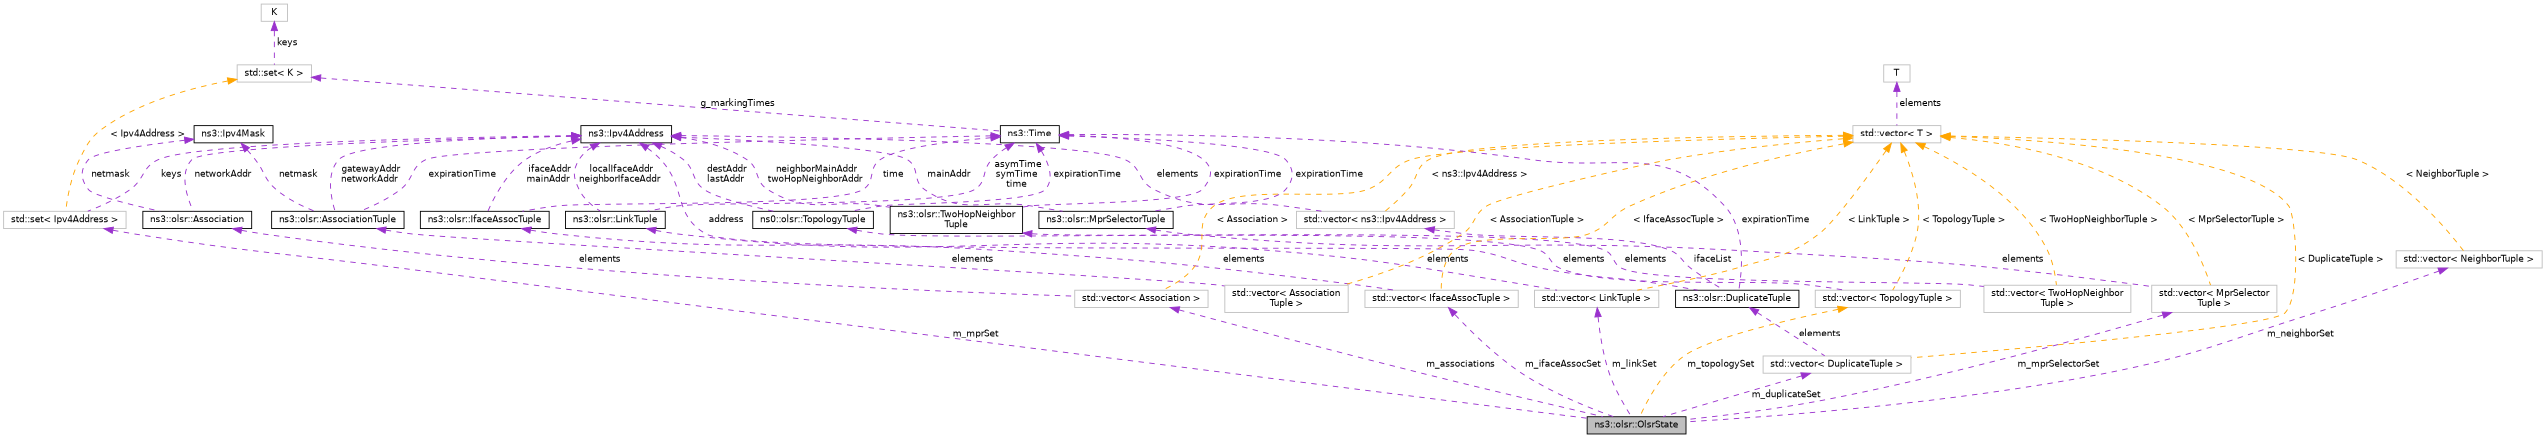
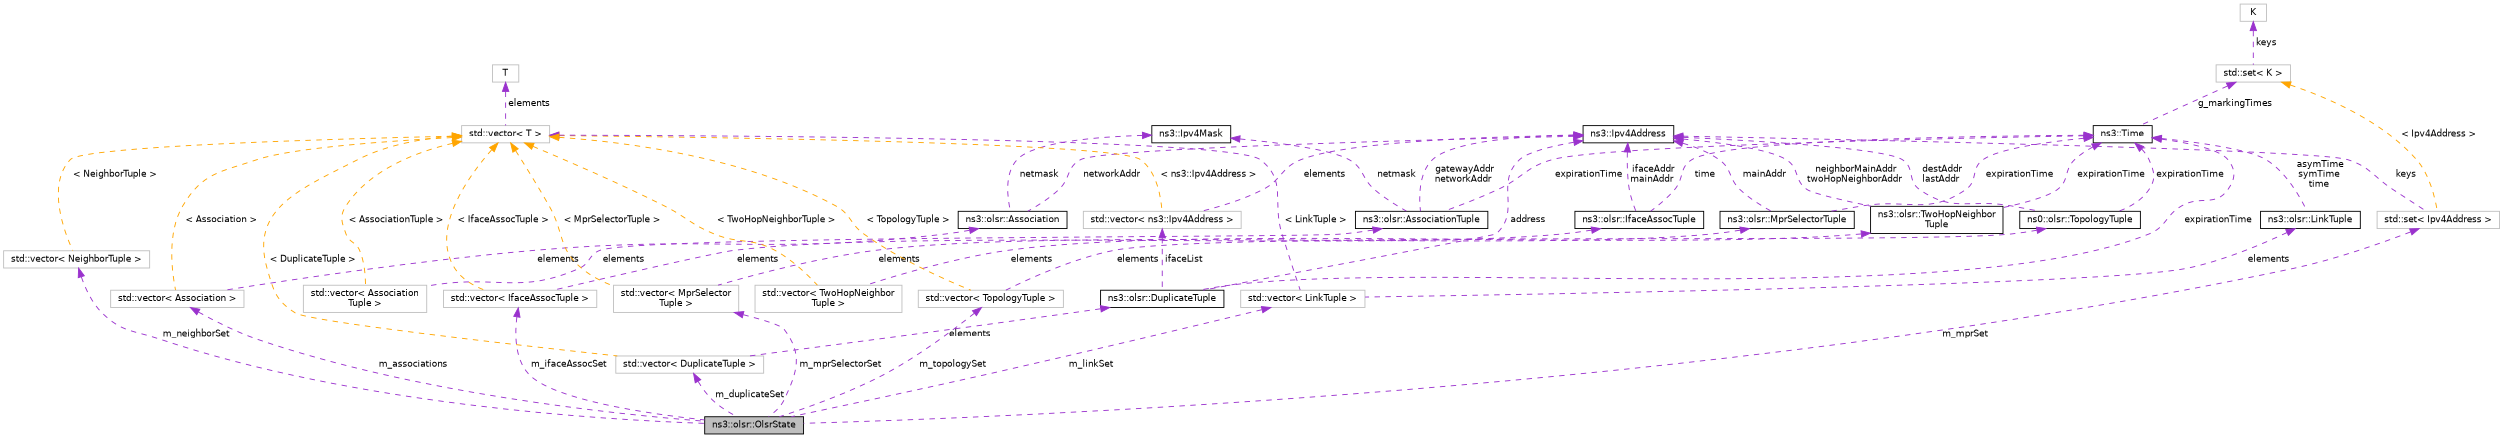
(576, 181) -> none
(1768, 259) -> (1022, 141)
(1723, 339) -> (882, 375)
